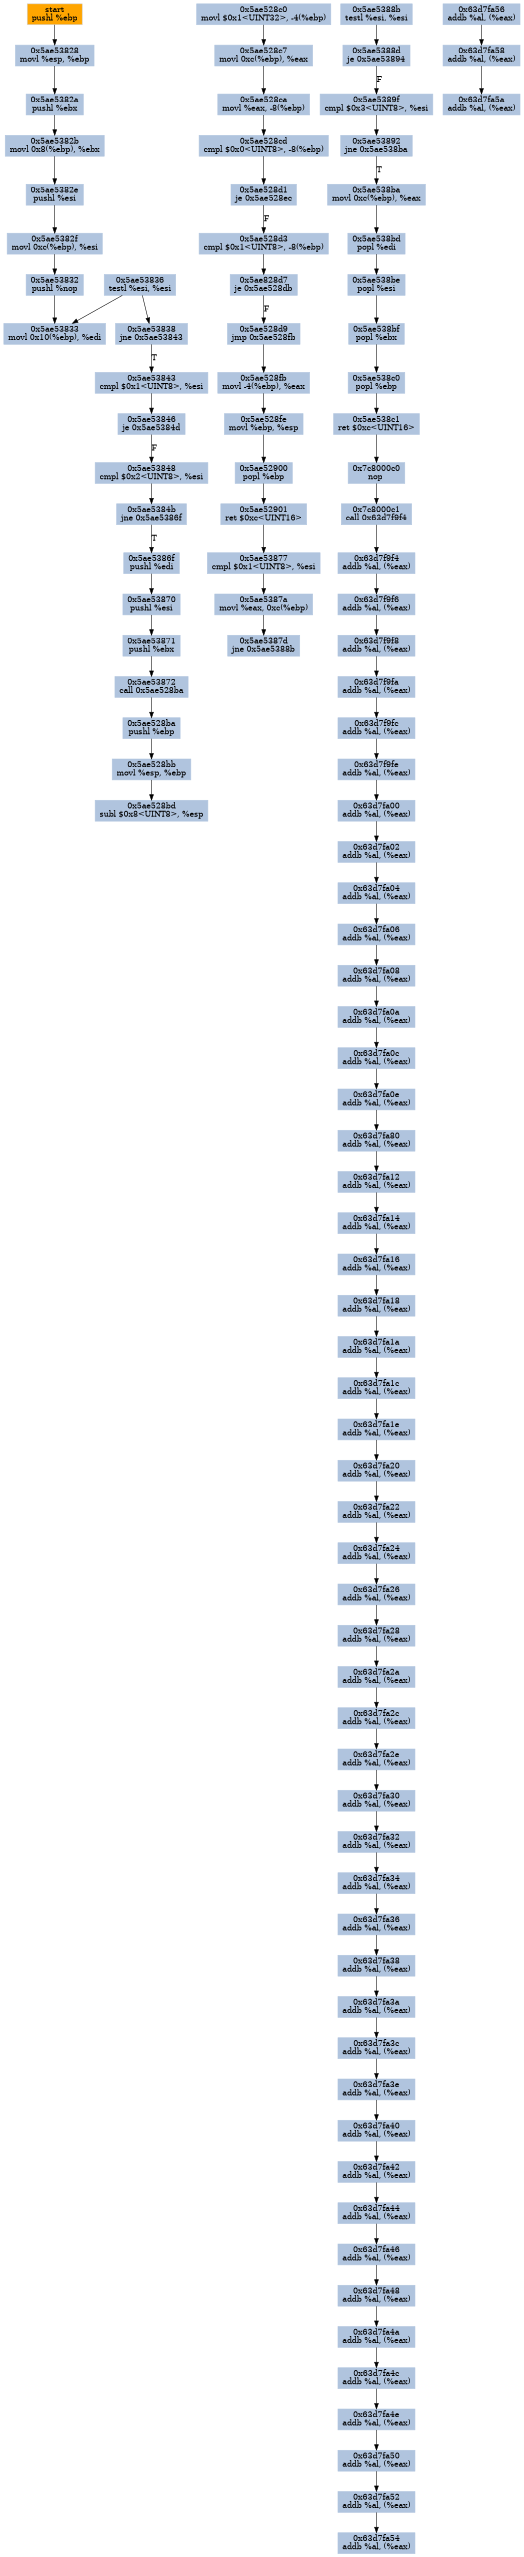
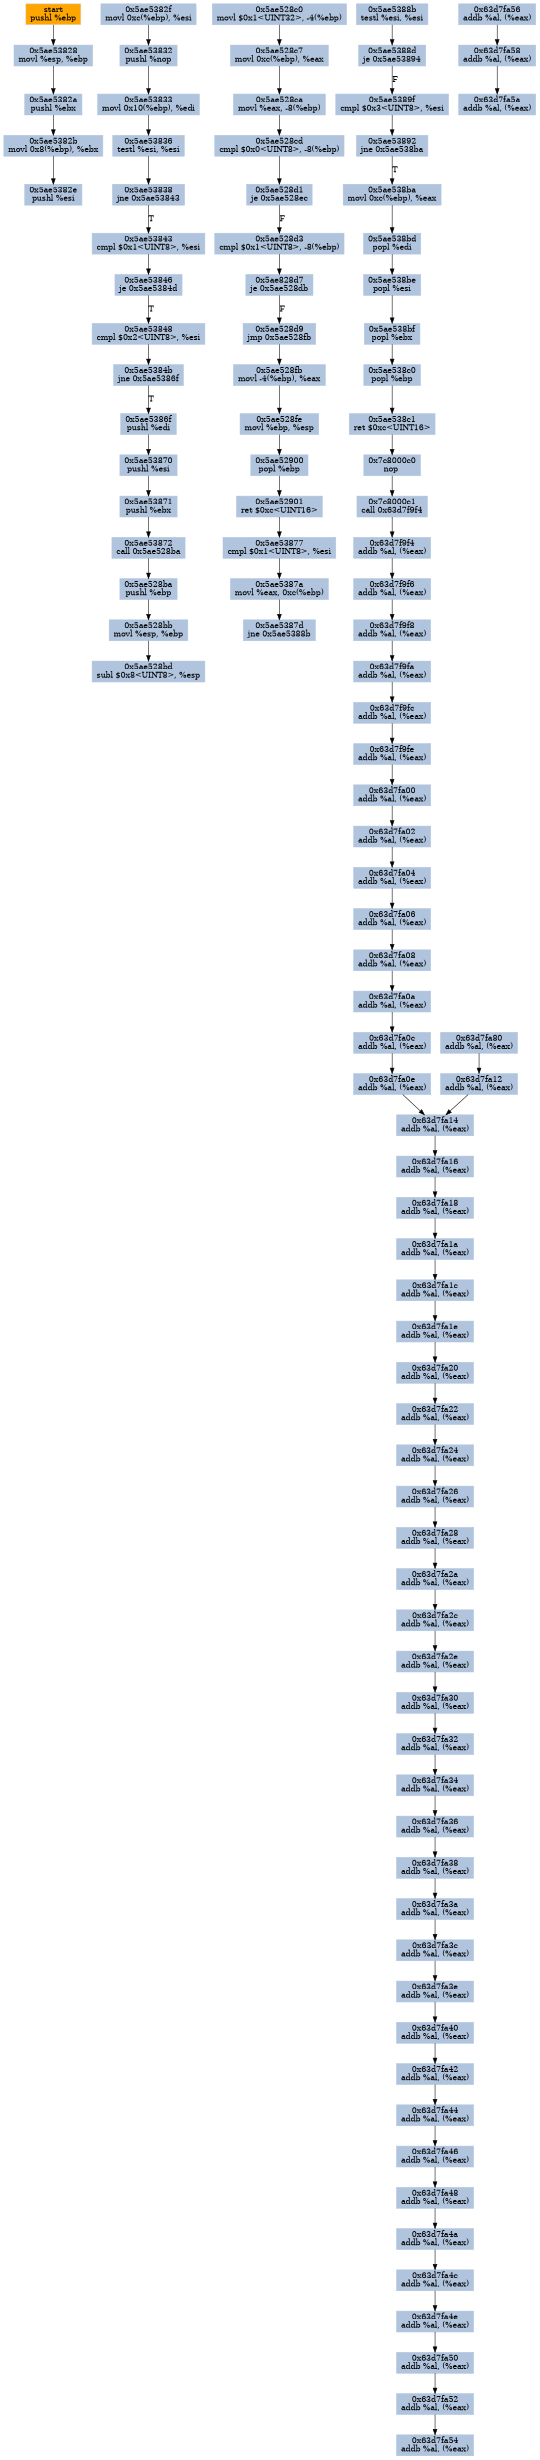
(55, 216) -> none
(100, 308) -> (148, 122)
(154, 449) -> (151, 309)
(376, 1117) -> (412, 1103)
